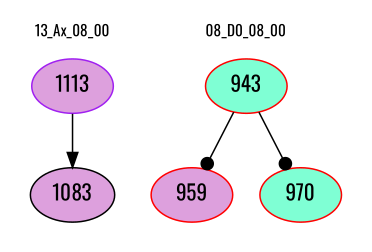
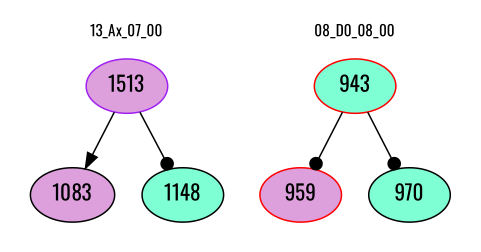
(73, 32) -> (127, 32)
(73, 86) -> (127, 86)
none -> (183, 195)
(301, 195) -> (410, 195)
